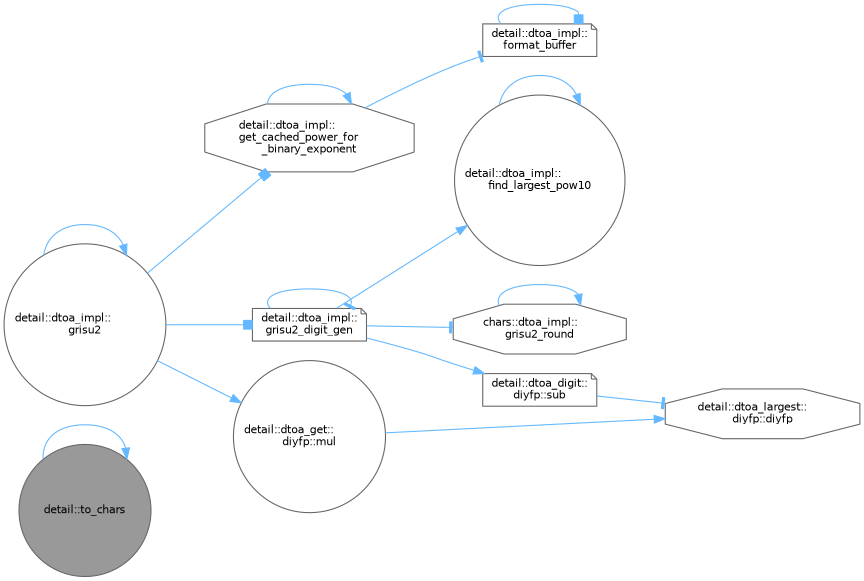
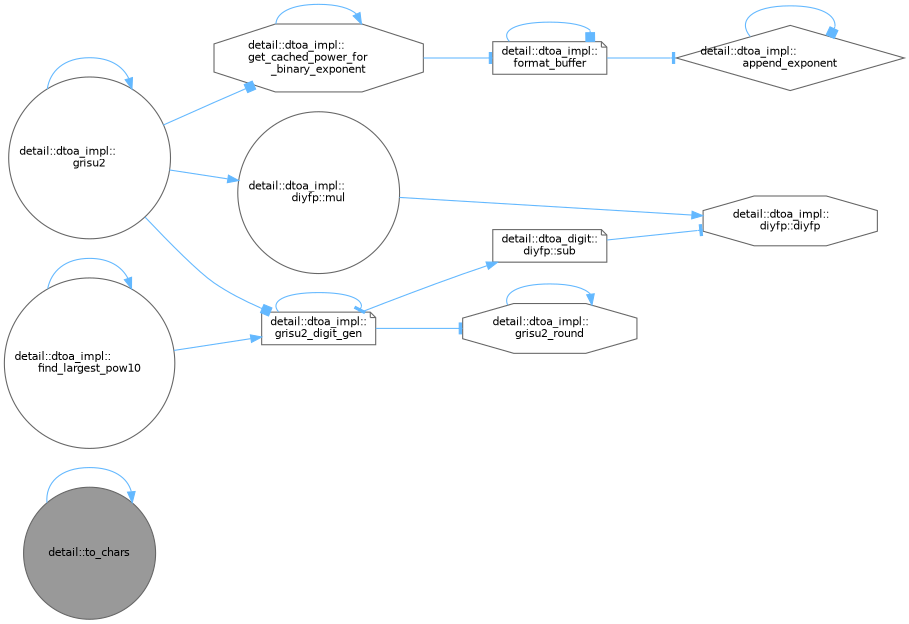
none -> (790, 58)
(397, 270) -> (212, 345)
(540, 329) -> (550, 328)
(763, 414) -> (790, 221)
(309, 437) -> (319, 193)
